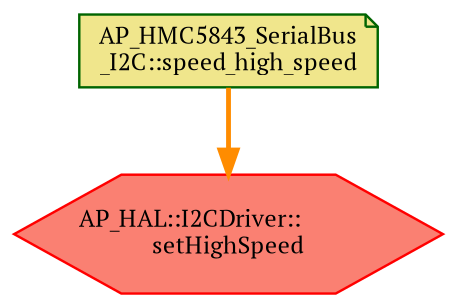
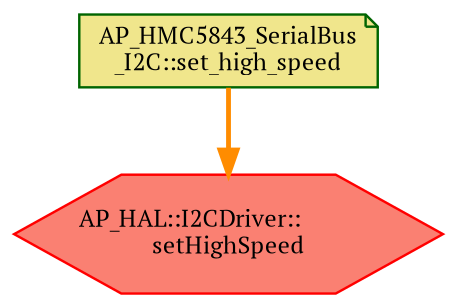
(229, 51) -> (229, 51)
